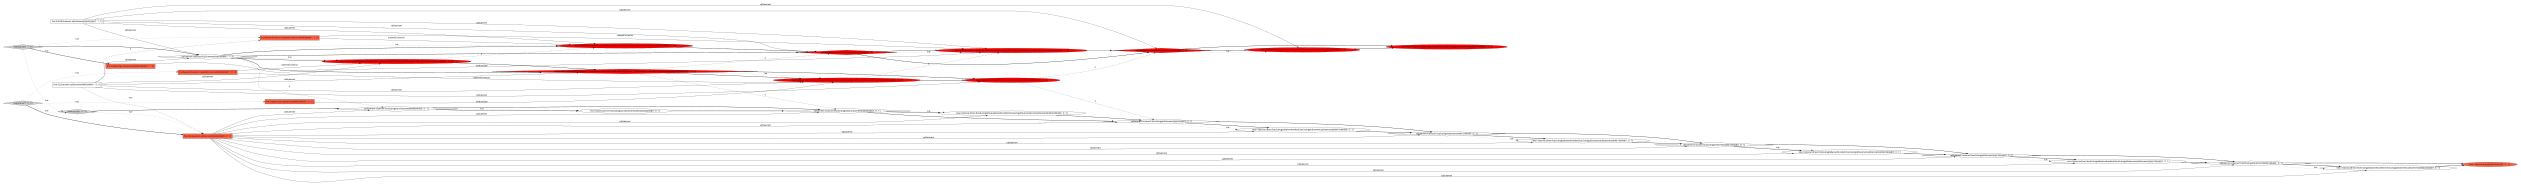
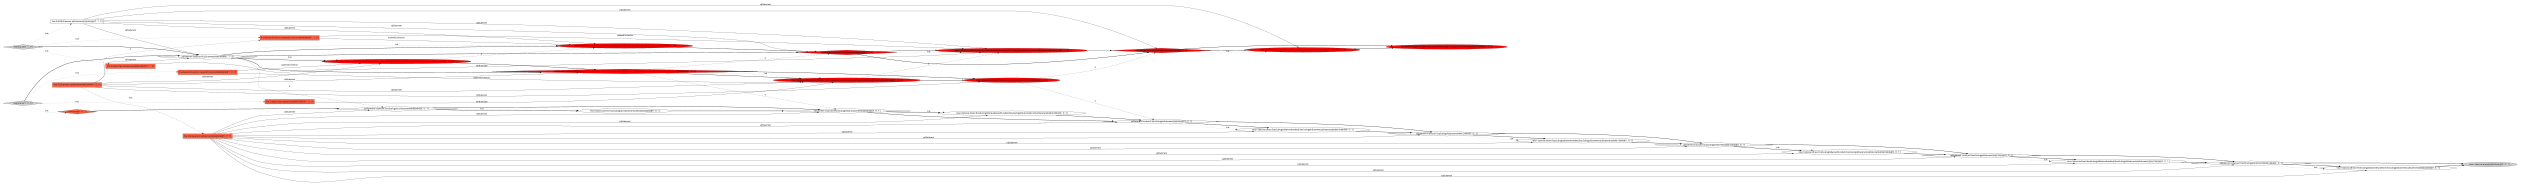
(69, 57) -> (69, 57)
(77, 85) -> (77, 85)
(35, 86) -> (48, 34)
(77, 112) -> (77, 112)
(148, 115) -> none
(103, 125) -> (93, 60)
(2489, 164) -> (2489, 164)
